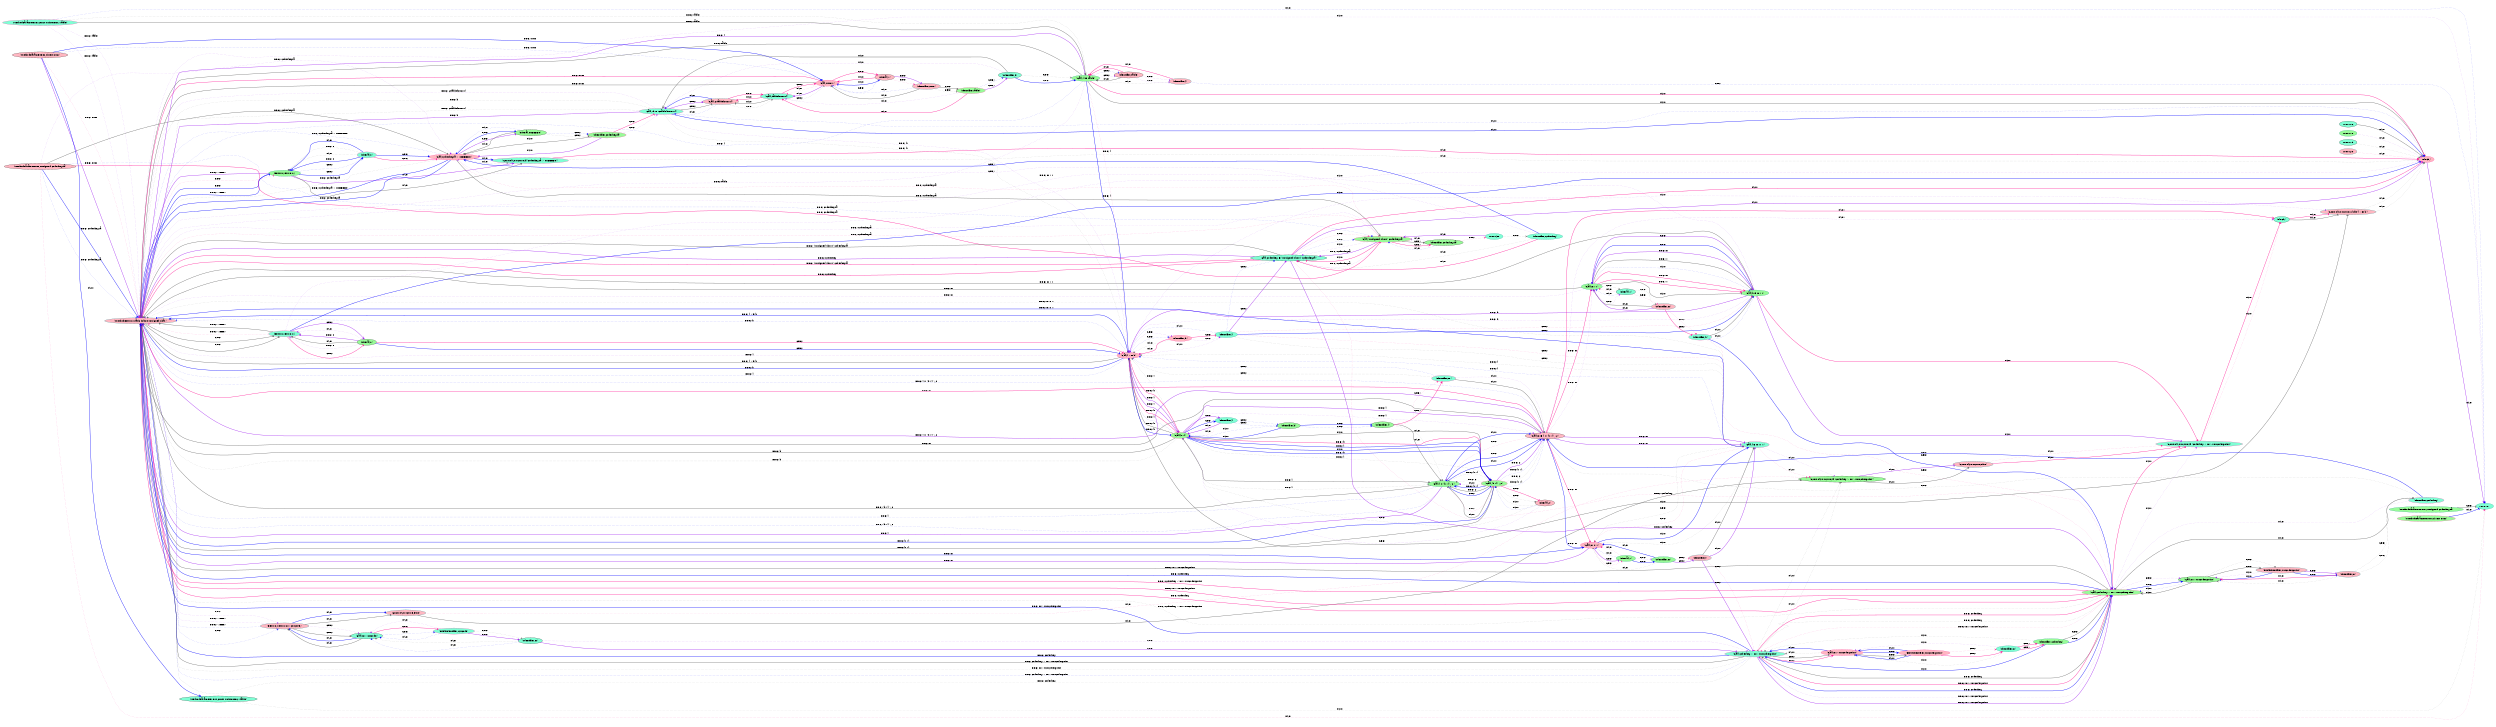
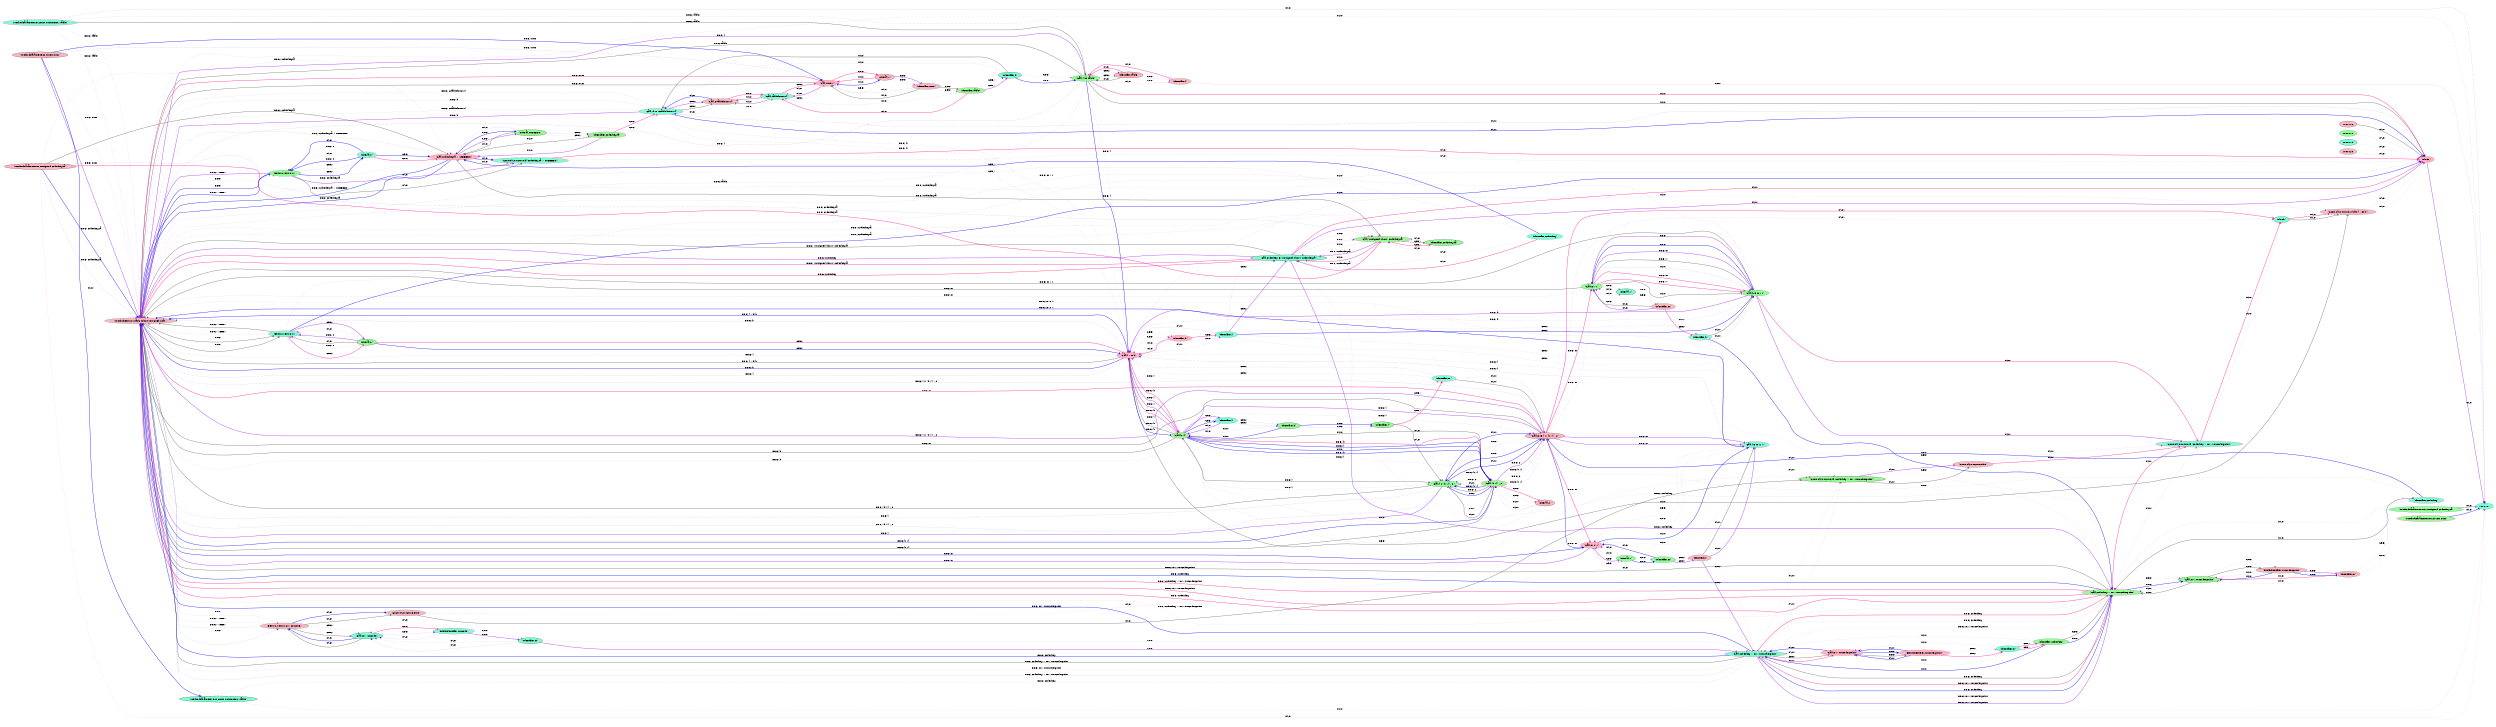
(2348, 124) -> (2348, 124)
(1494, 236) -> none
(2470, 506) -> (2470, 506)
